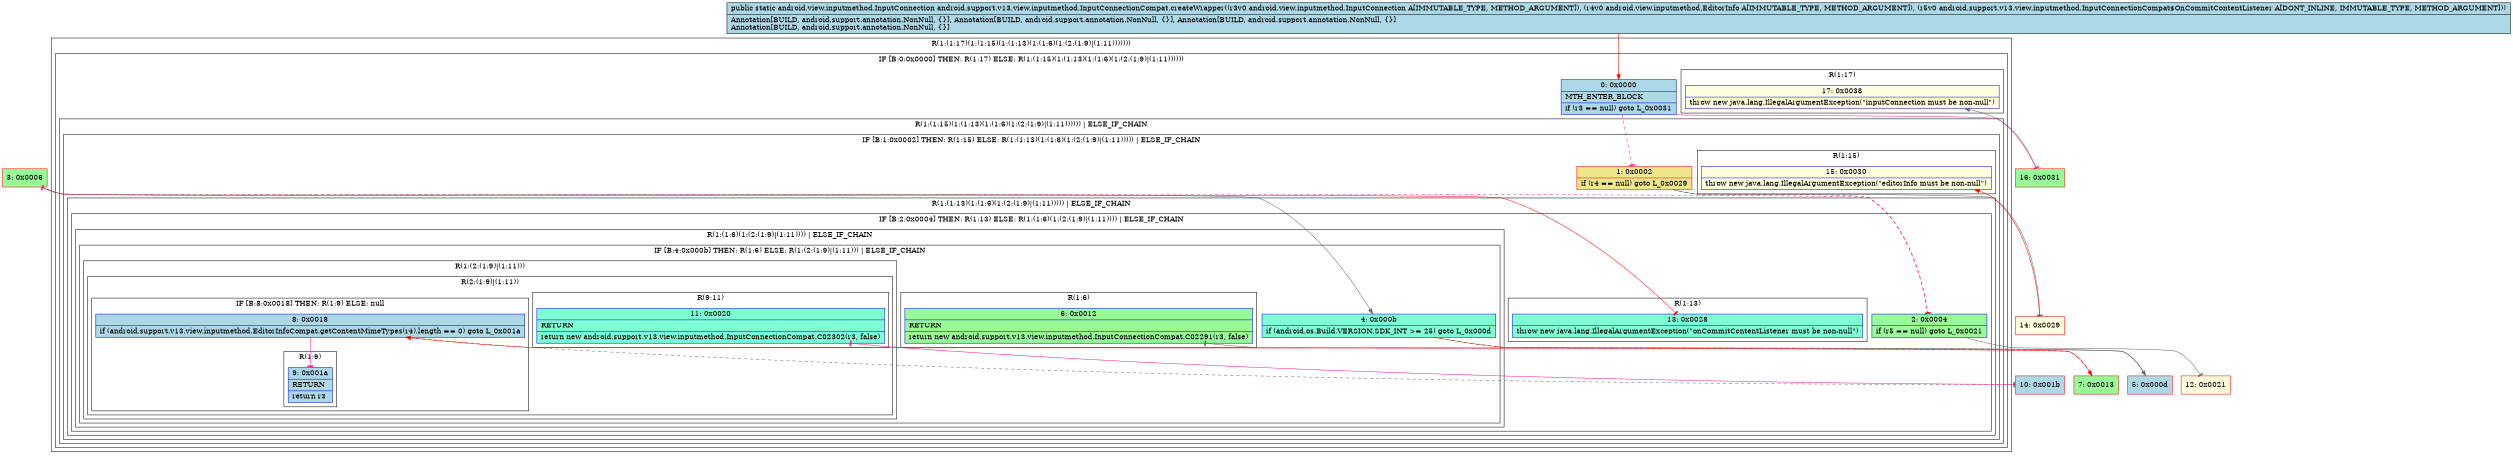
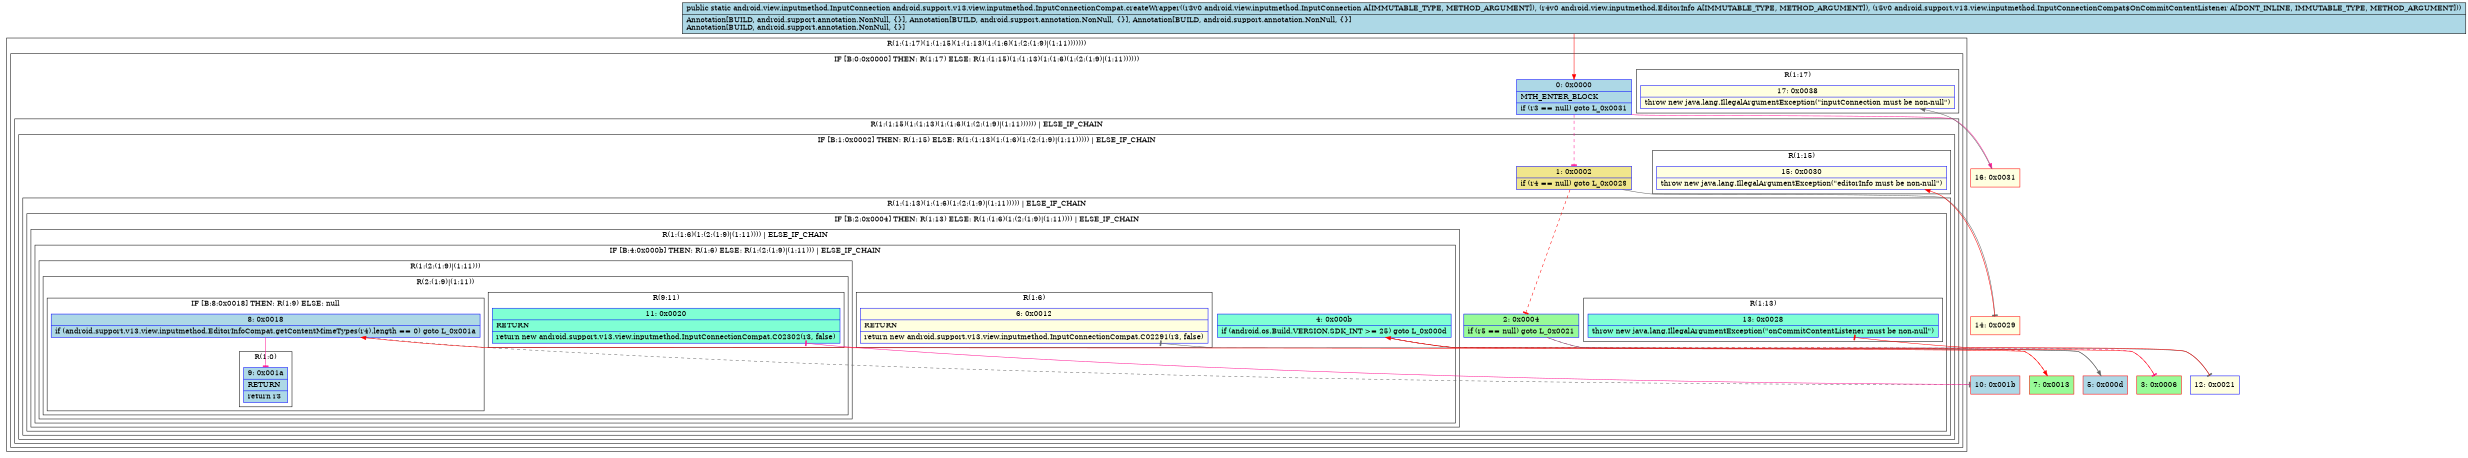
(1868, 116) -> (1822, 116)
(1634, 178) -> (1574, 178)
(2040, 178) -> (1995, 178)
(729, 195) -> (1778, 348)
(875, 195) -> (2038, 348)
(1079, 326) -> (1034, 326)
(310, 357) -> (266, 357)
(2206, 385) -> (2215, 385)
